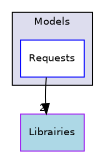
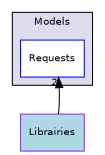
(46, 92) -> (59, 101)
